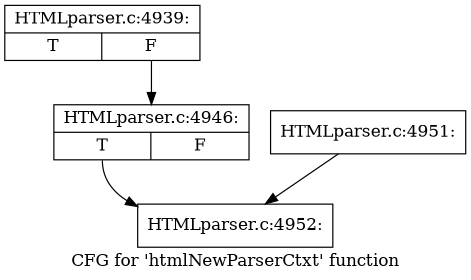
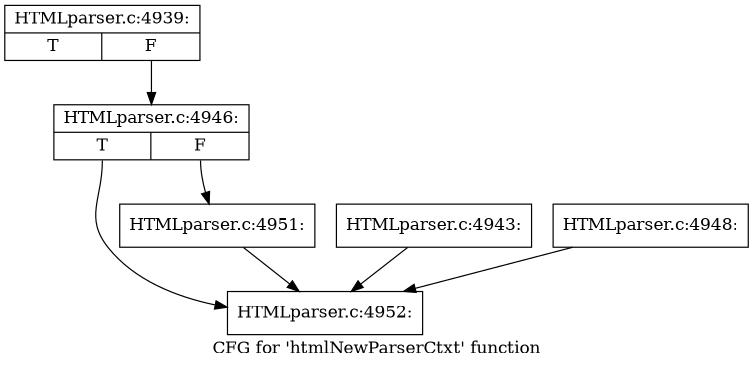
none -> (202, 177)
none -> (434, 226)
none -> (651, 226)
